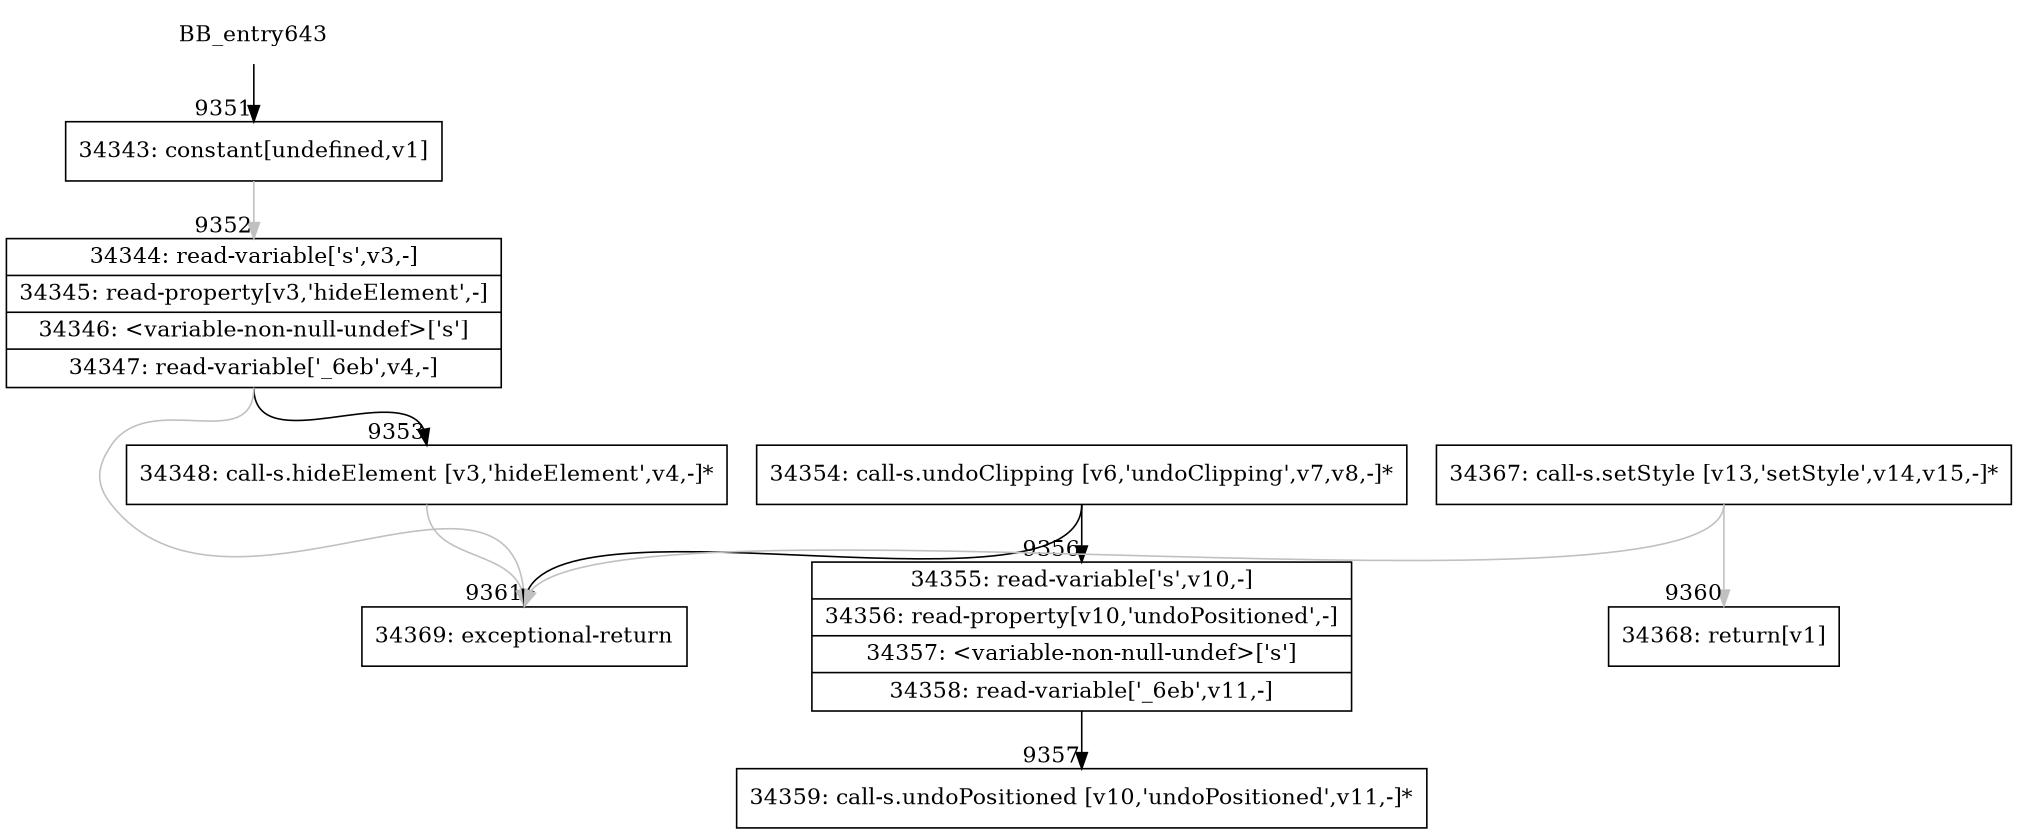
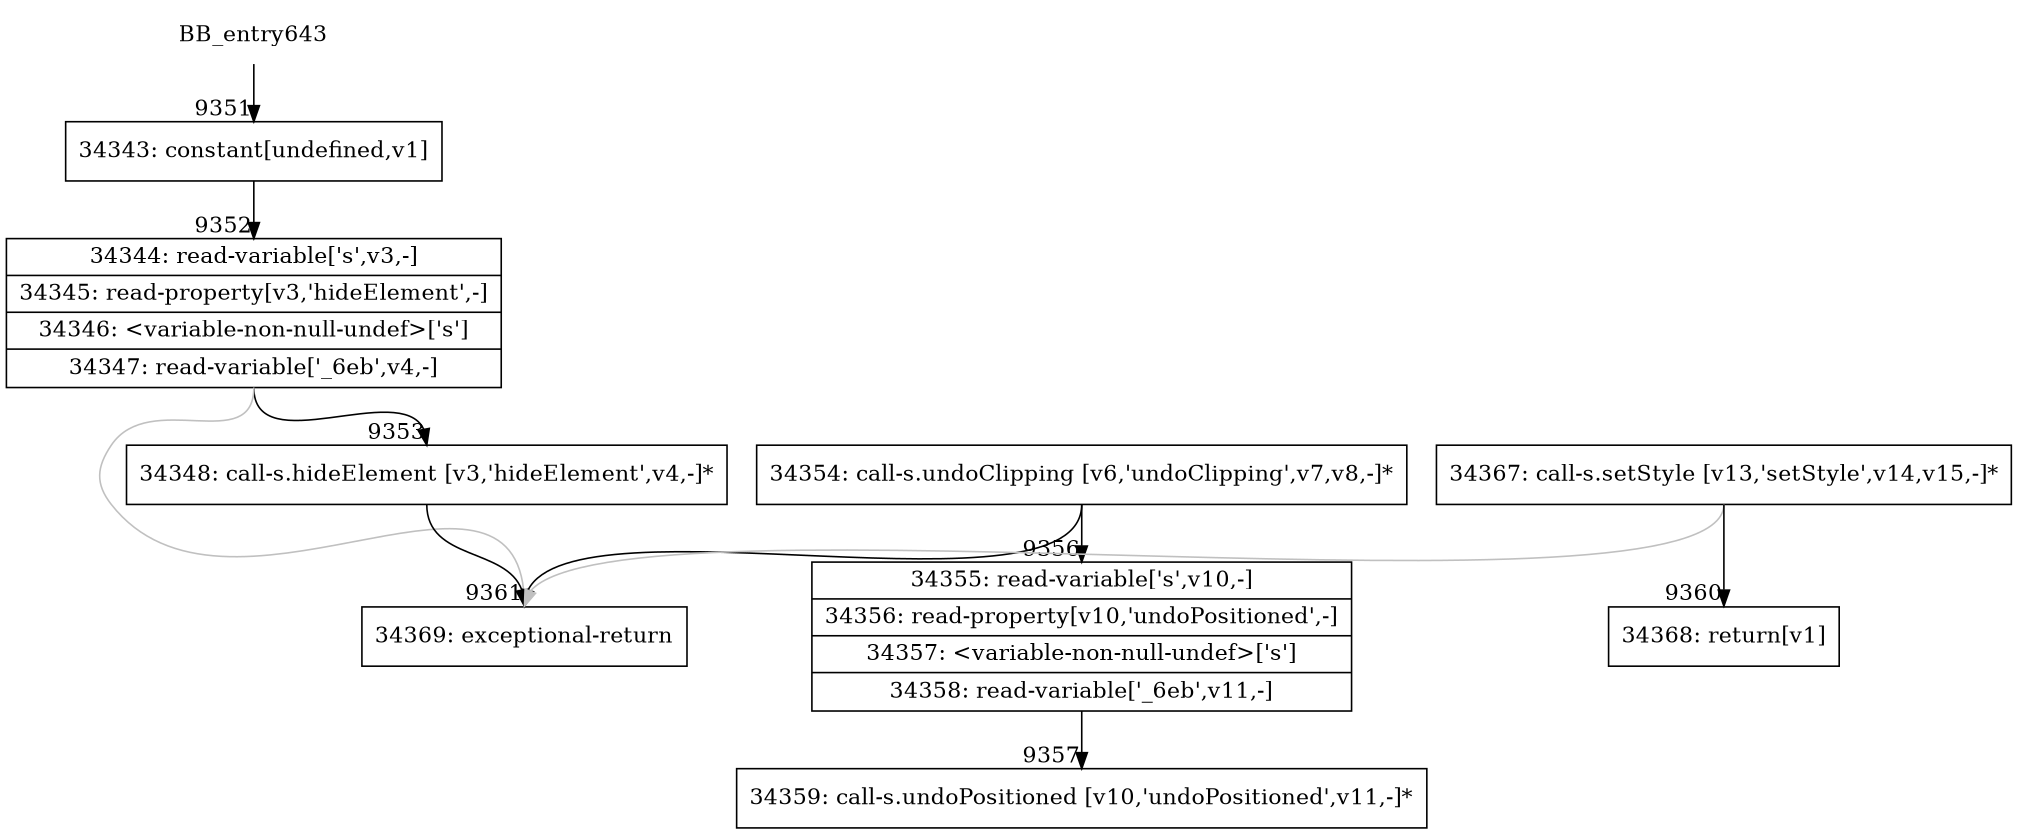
(254, 202) -> (254, 202)
(1724, 547) -> (1724, 547)
(468, 552) -> (468, 552)
